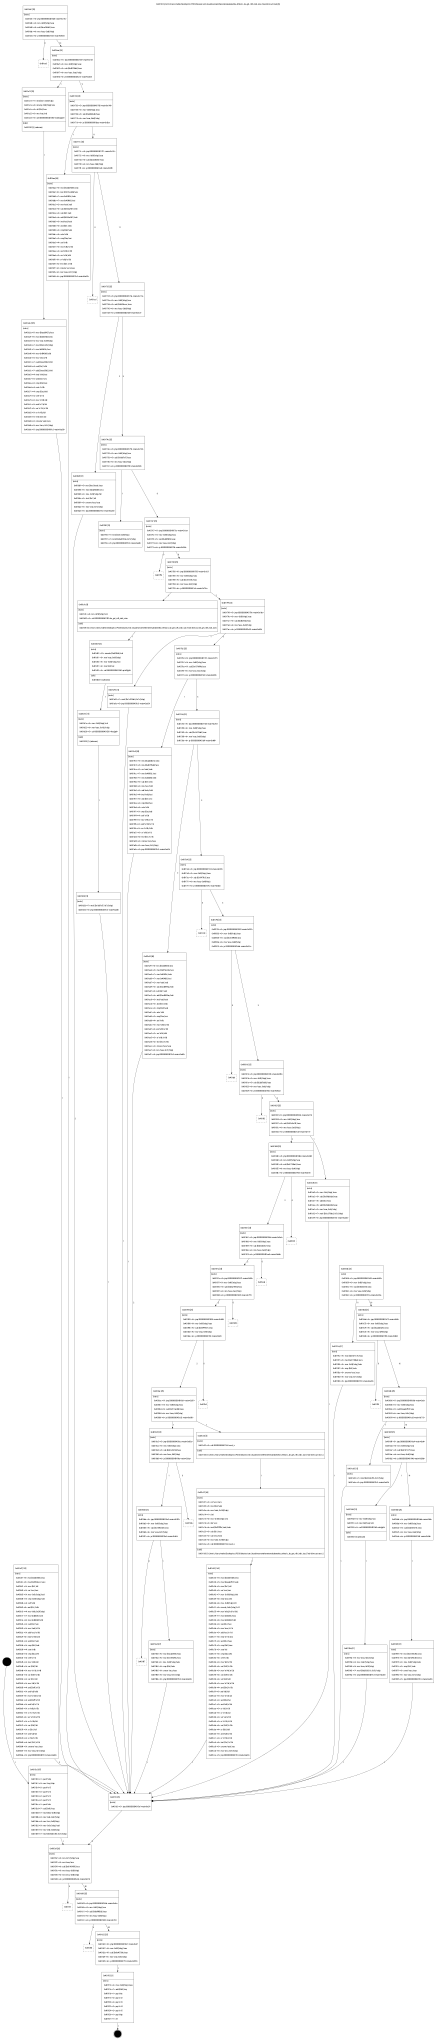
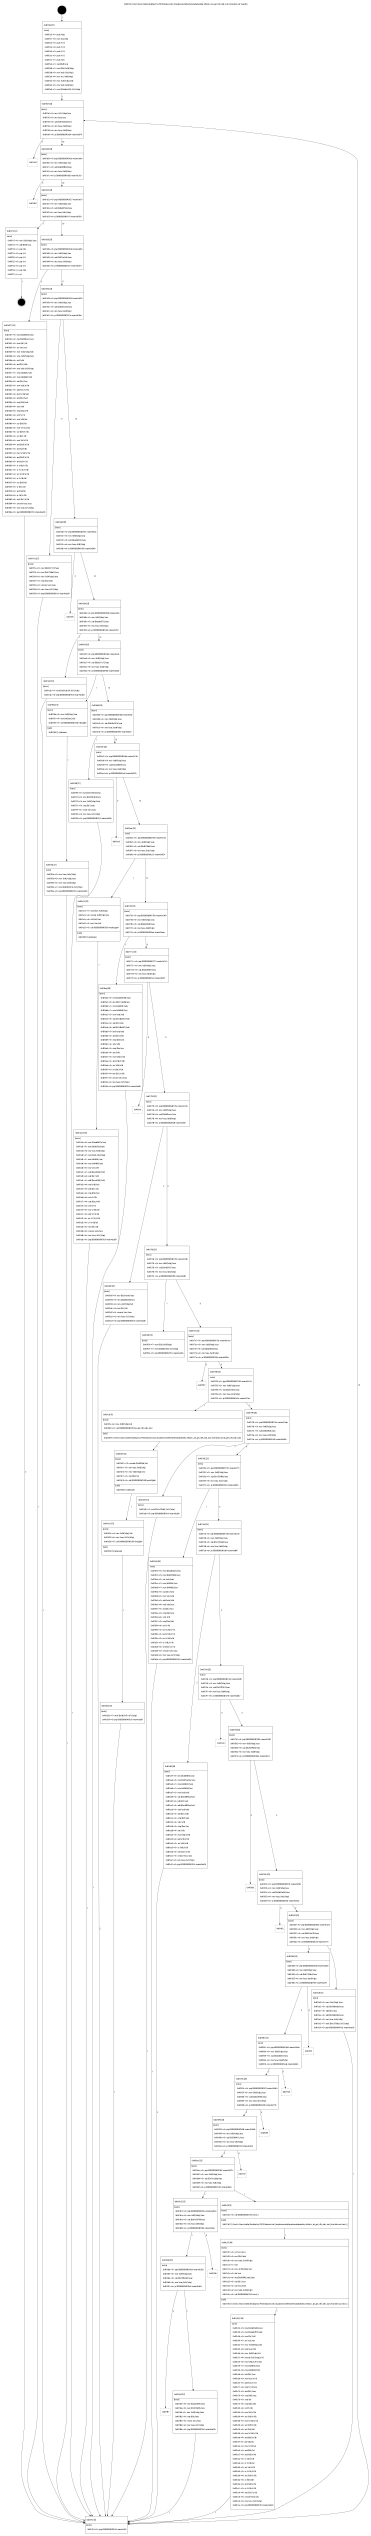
none -> (62, 253)
none -> (114, 739)
